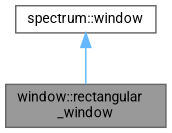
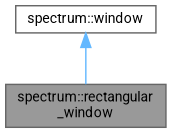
(86, 106) -> (86, 106)
